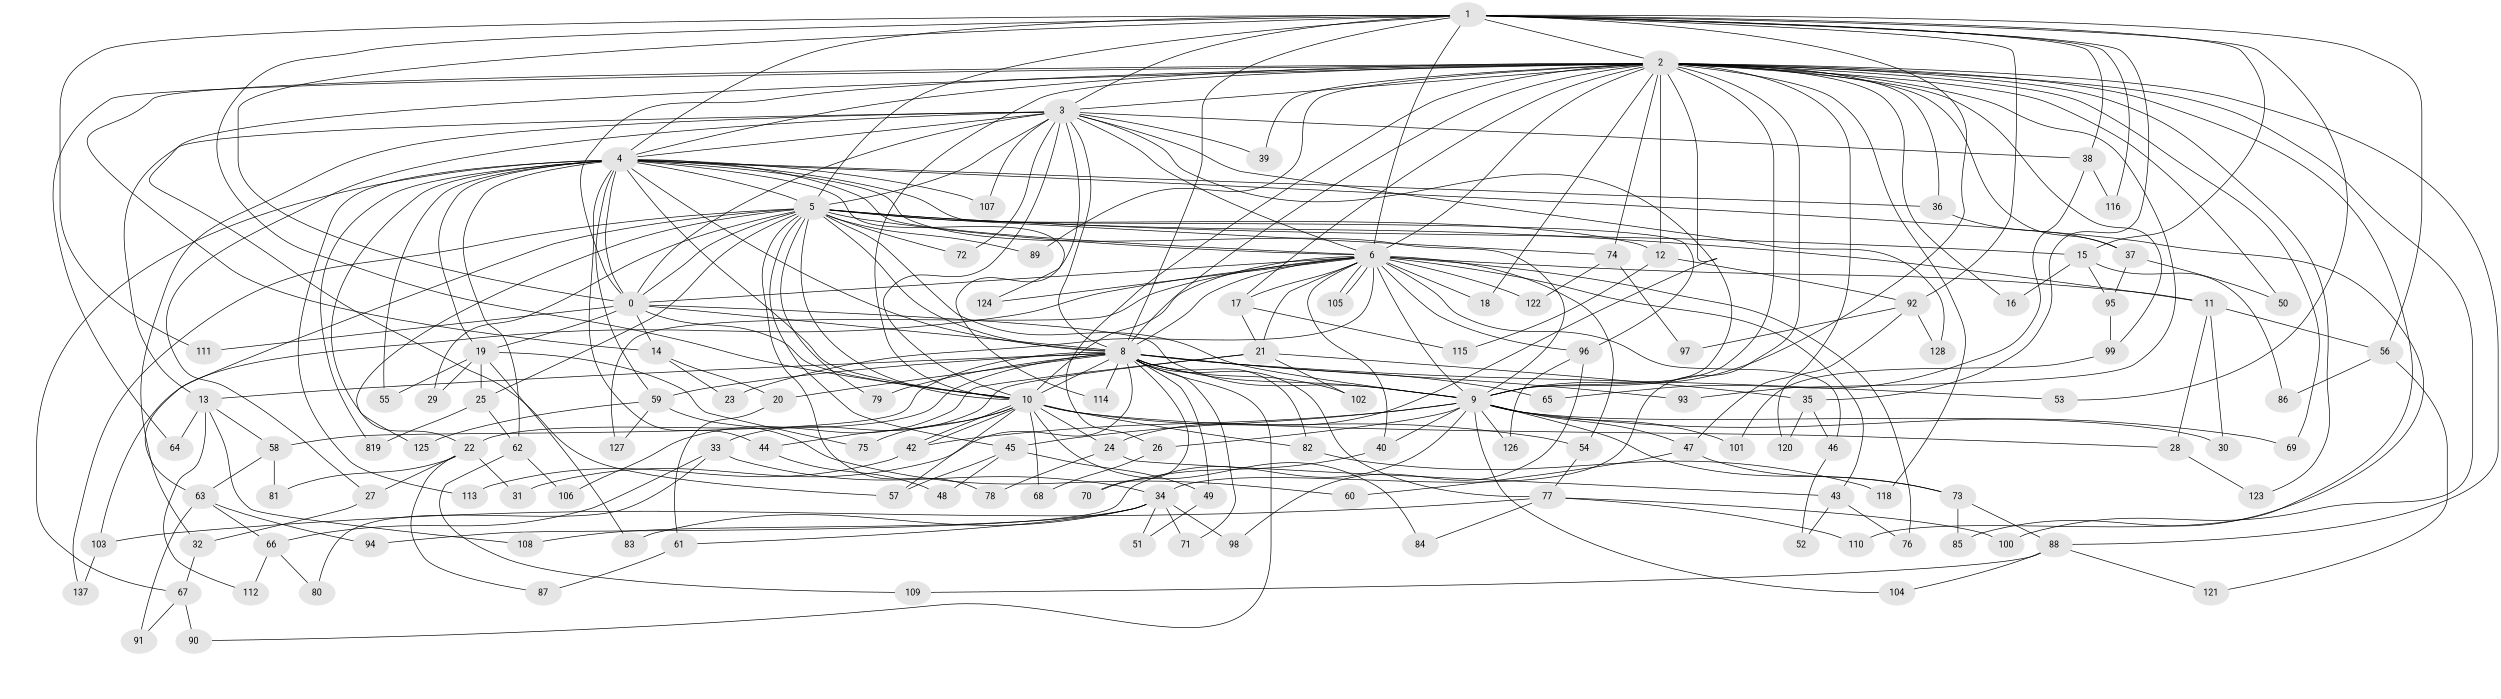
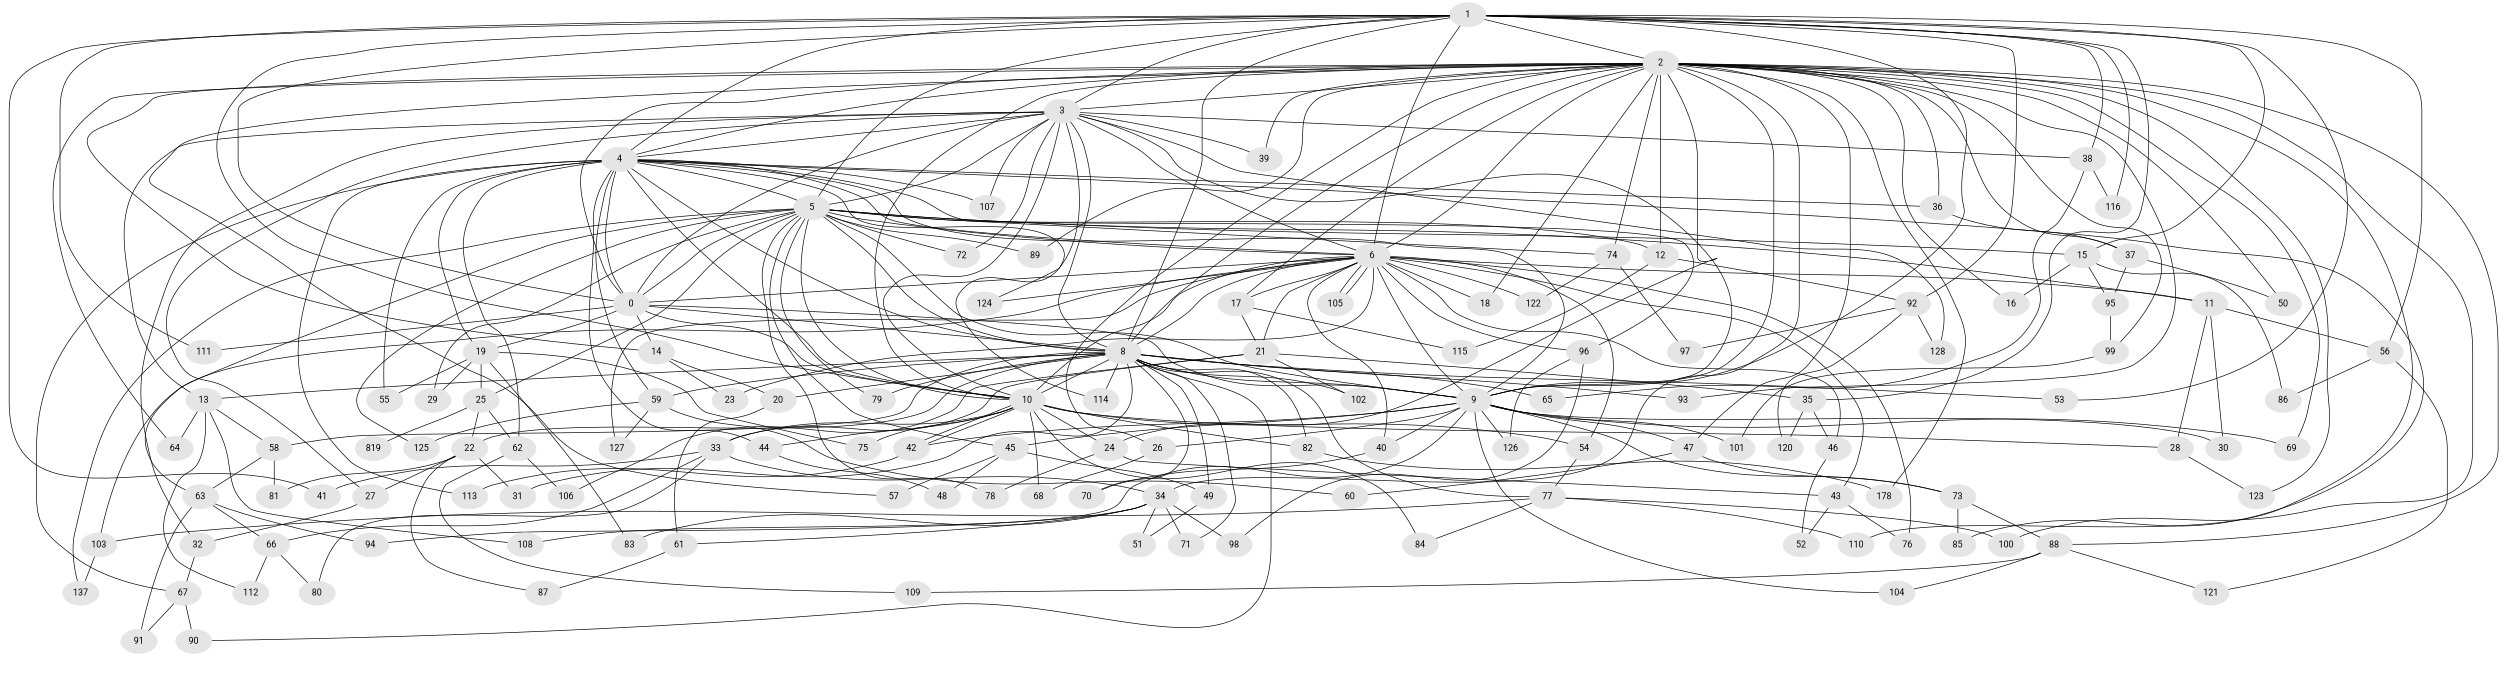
(364, 213) -> none
(360, 256) -> (476, 424)
(939, 464) -> (871, 423)
none -> (322, 497)
(1884, 497) -> (1884, 497)
